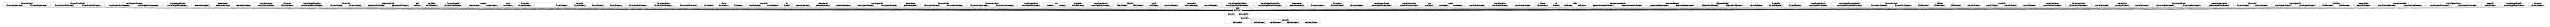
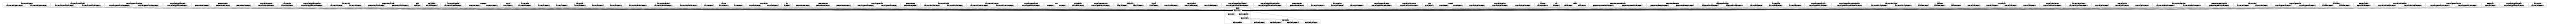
none -> (544, 6)
